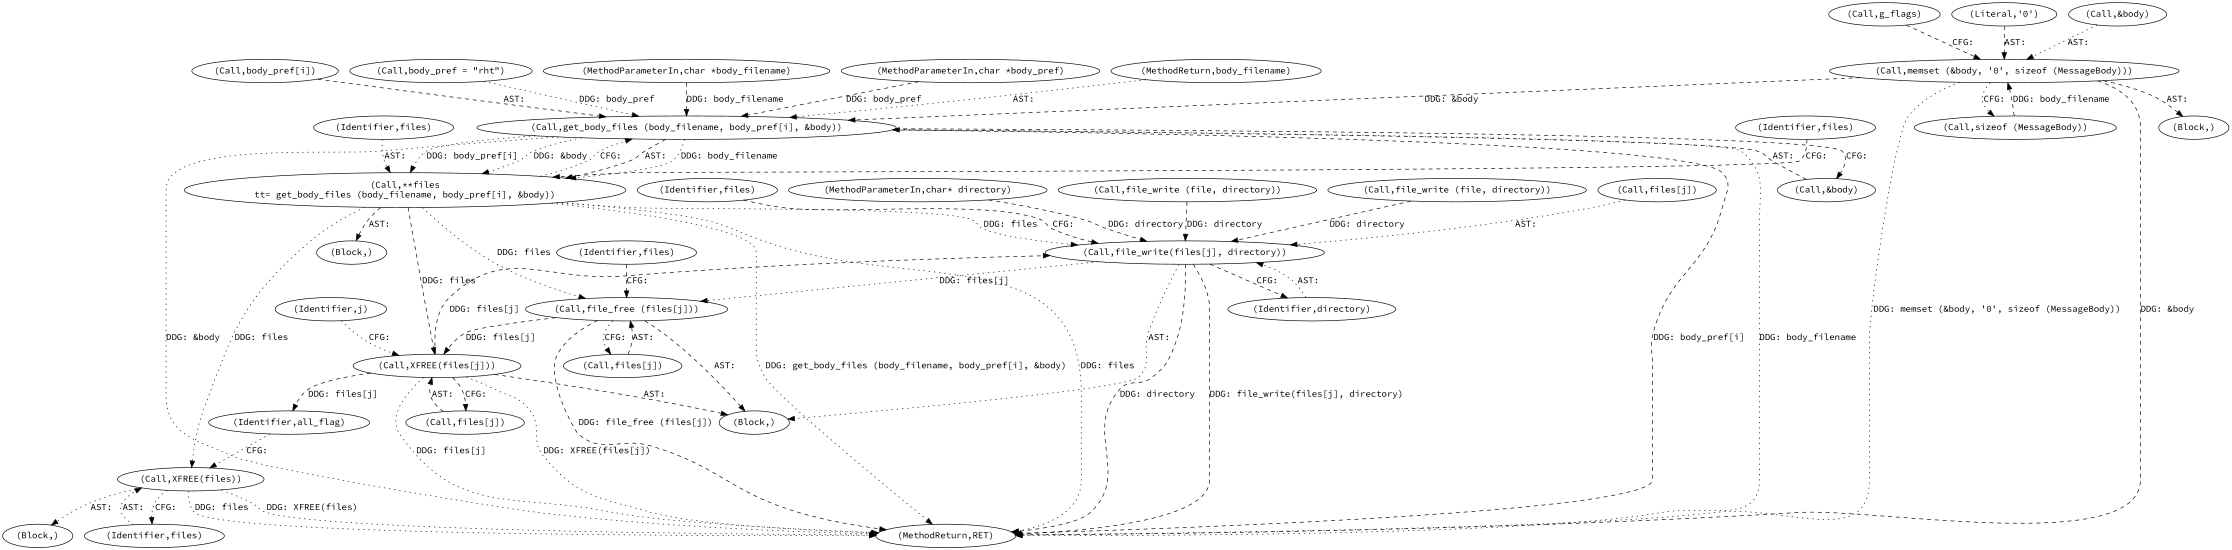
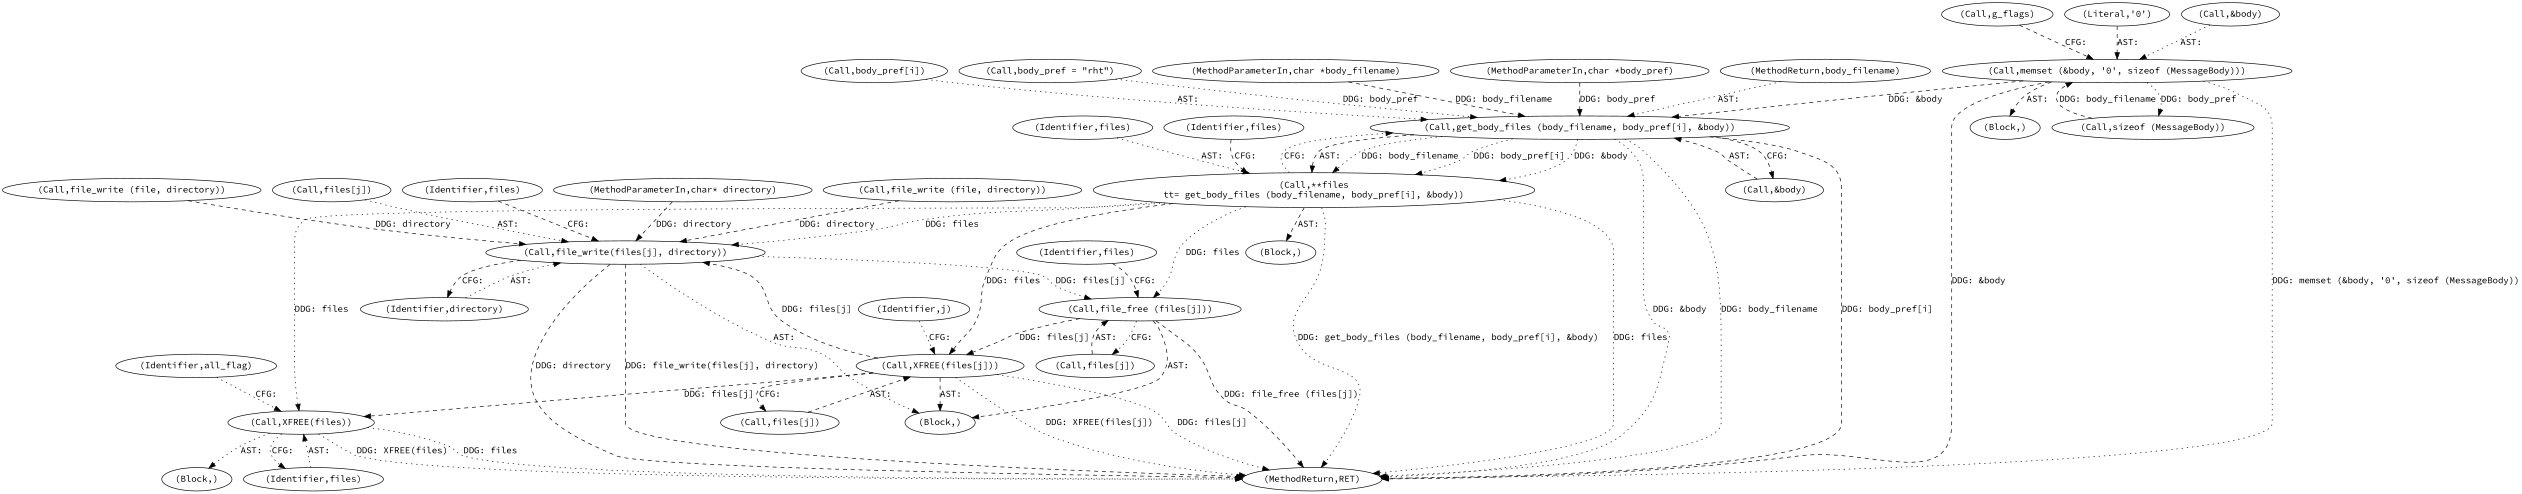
(459, 98) -> (1173, 103)
(1997, 99) -> (2199, 99)
(329, 381) -> (634, 394)
